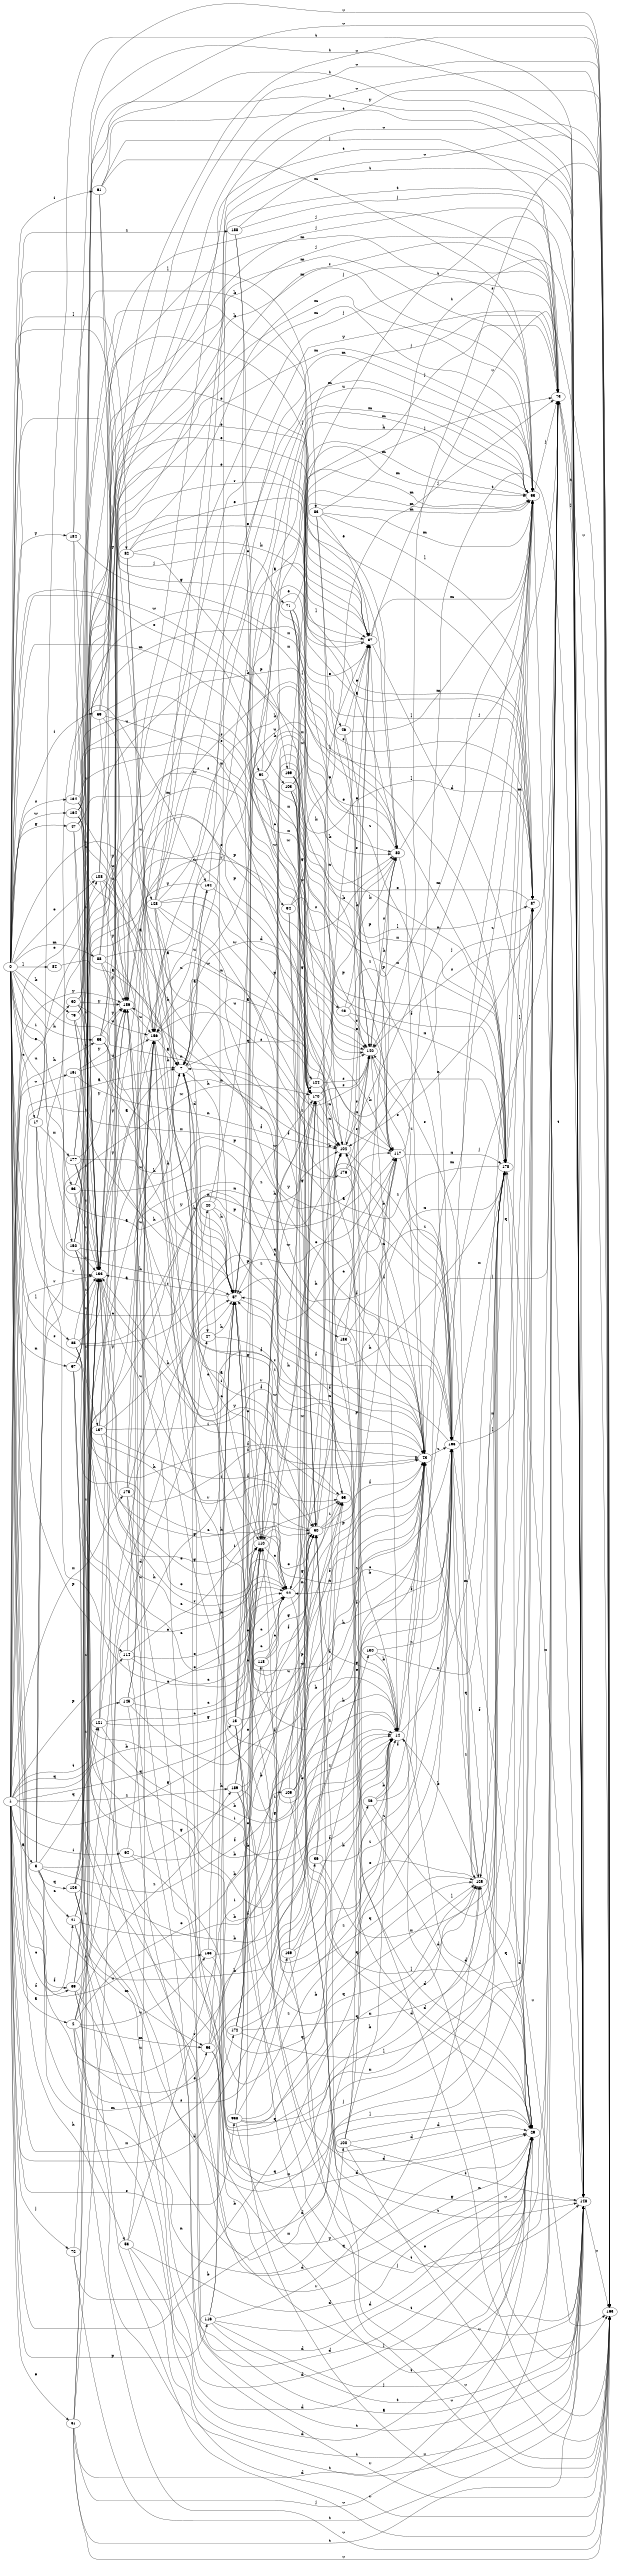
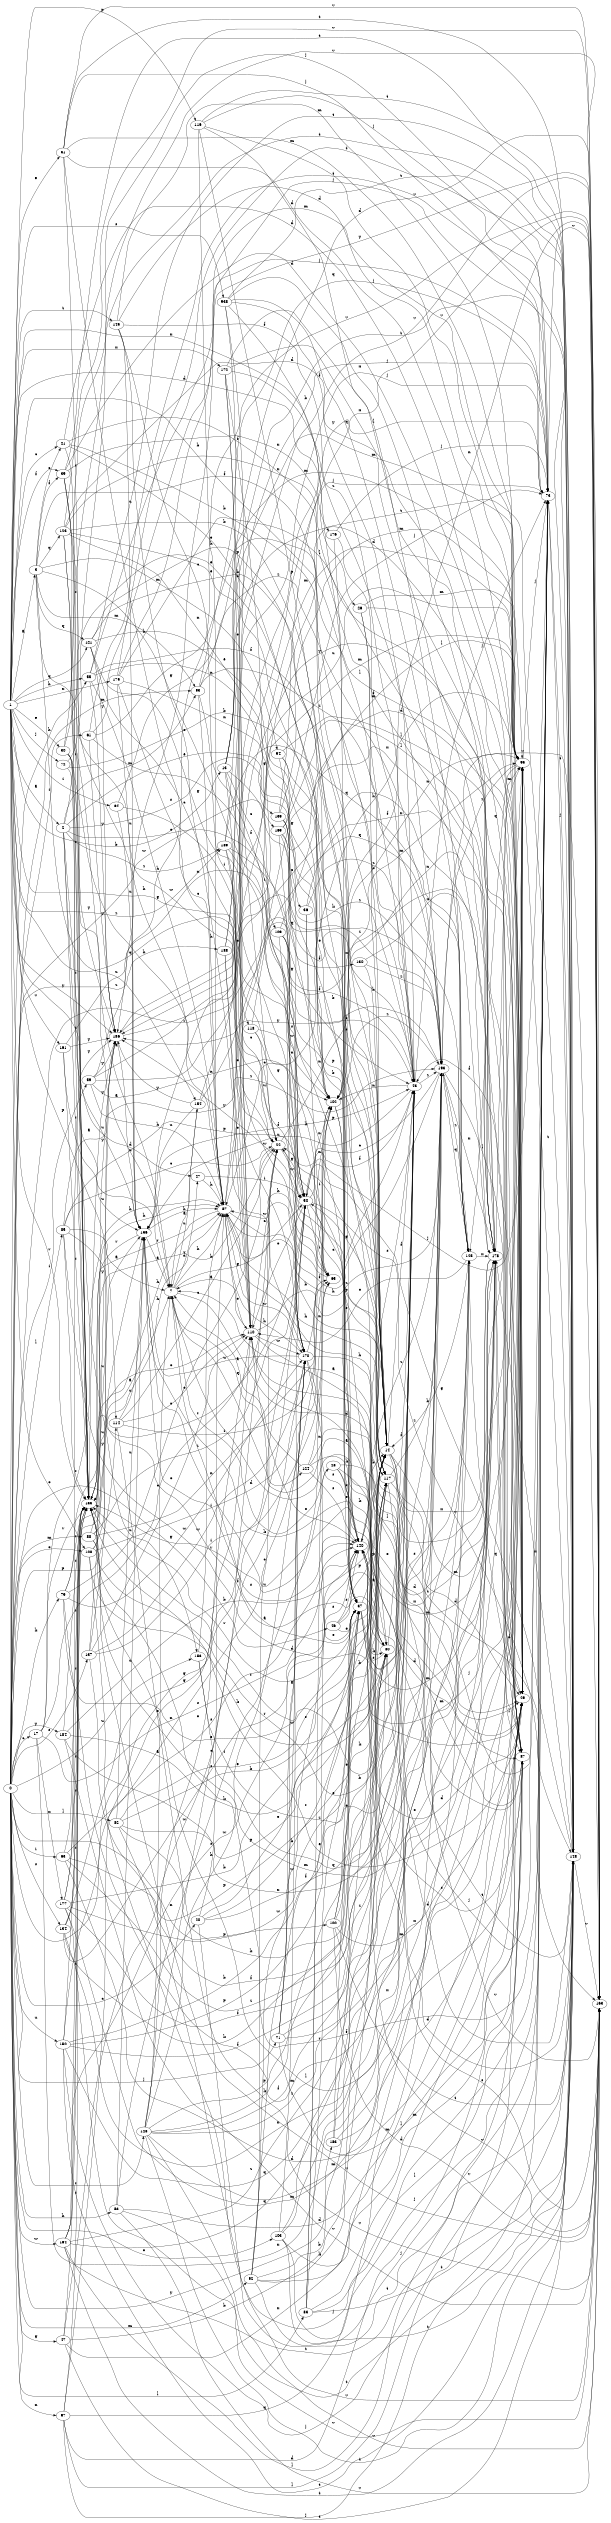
(54, 967) -> none
(263, 1432) -> (316, 1128)
